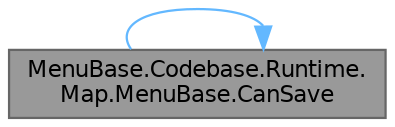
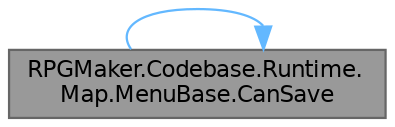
(197, 84) -> (197, 84)
